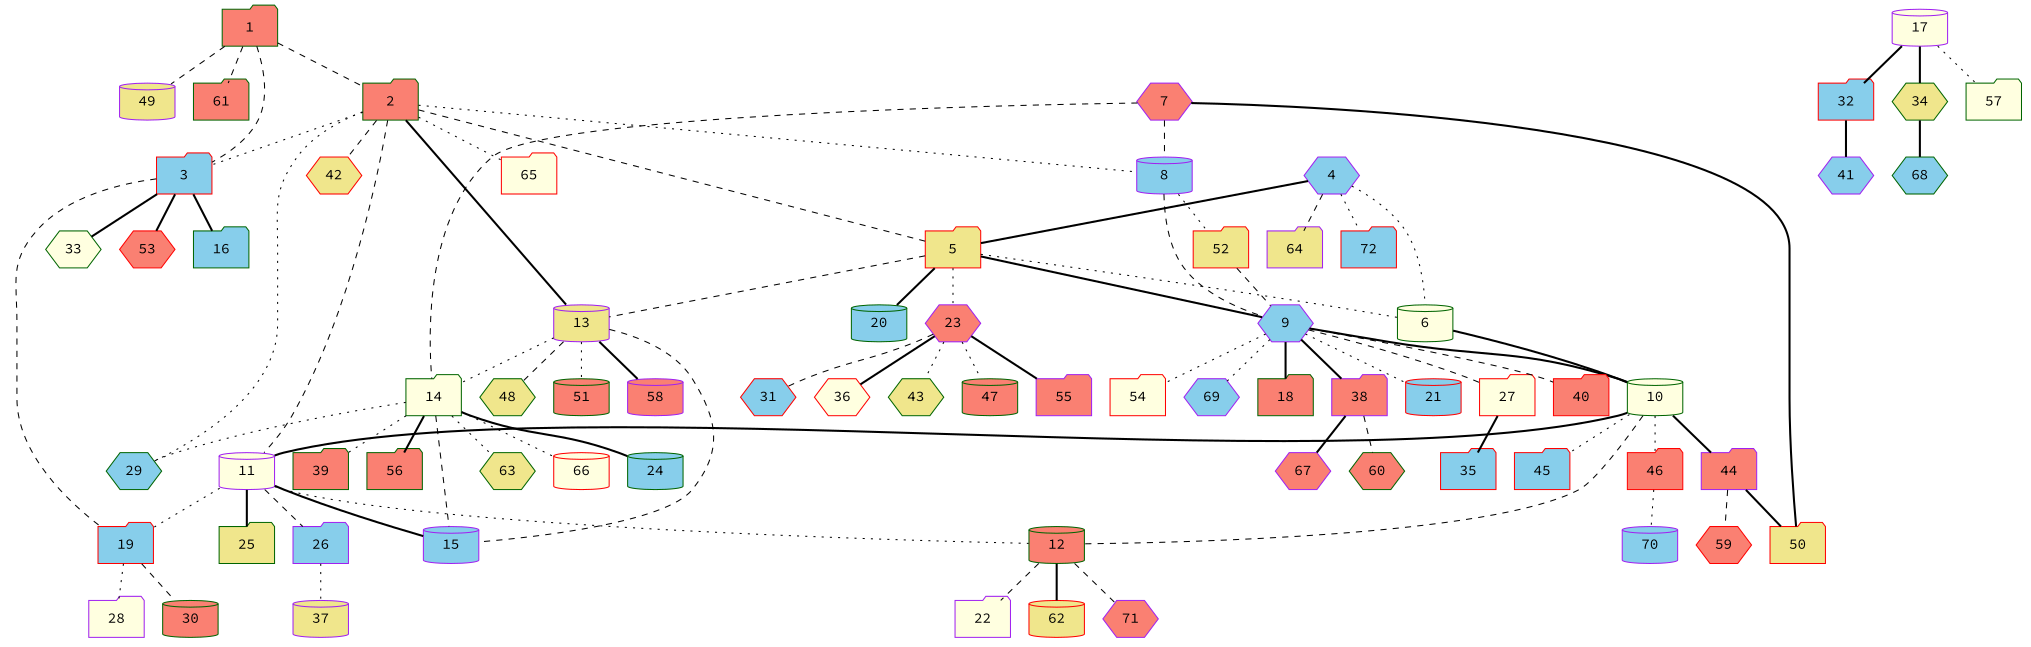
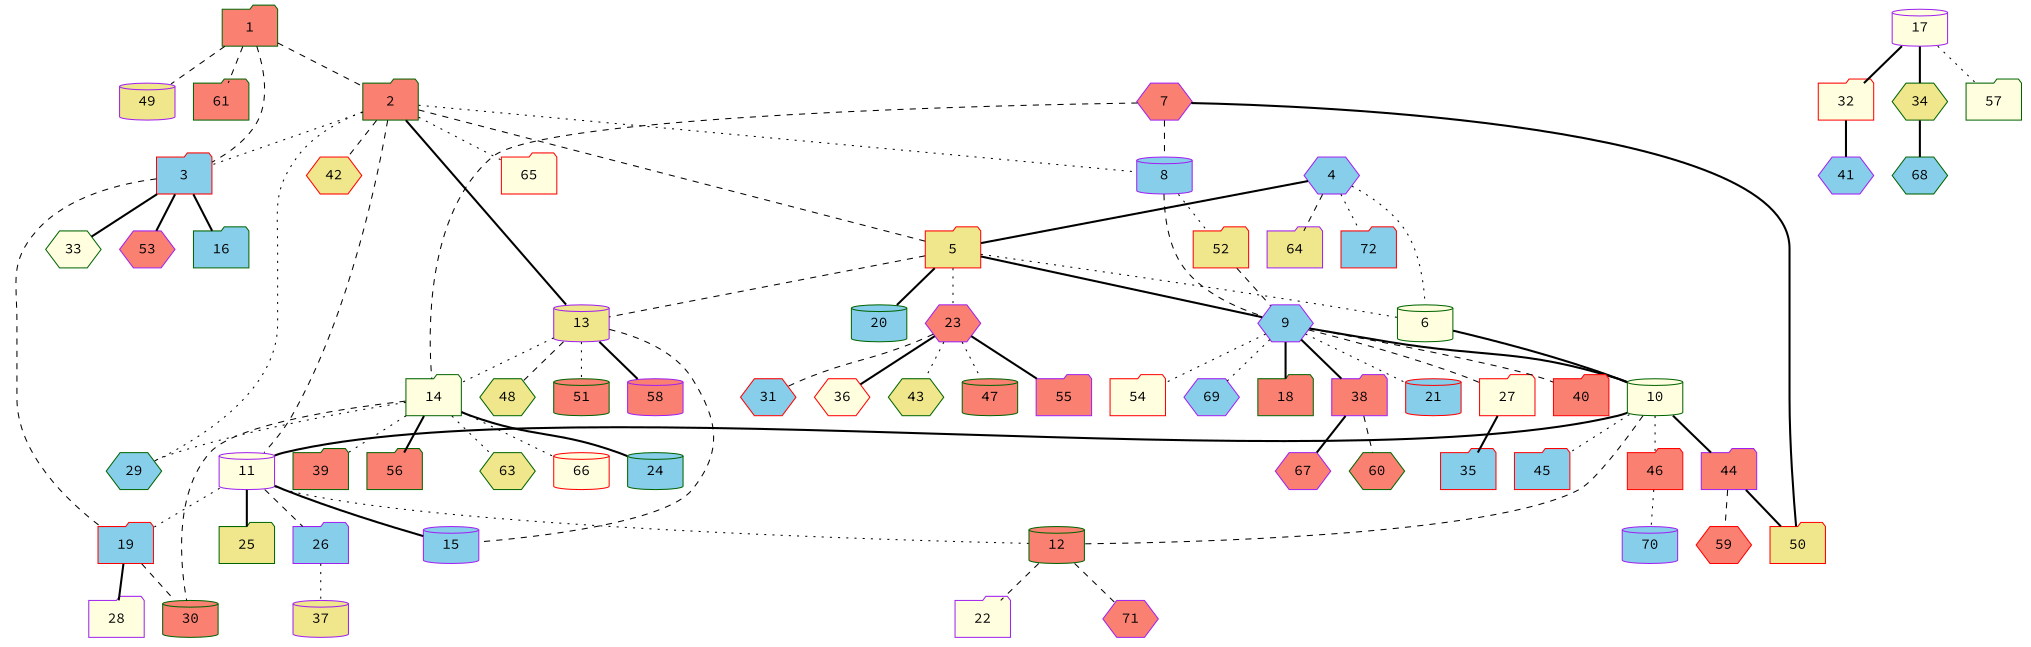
(1846, 102) -> (1846, 102)
(147, 249) -> (147, 249)
(442, 471) -> (216, 448)
(121, 582) -> (121, 582)
(1057, 619) -> none
